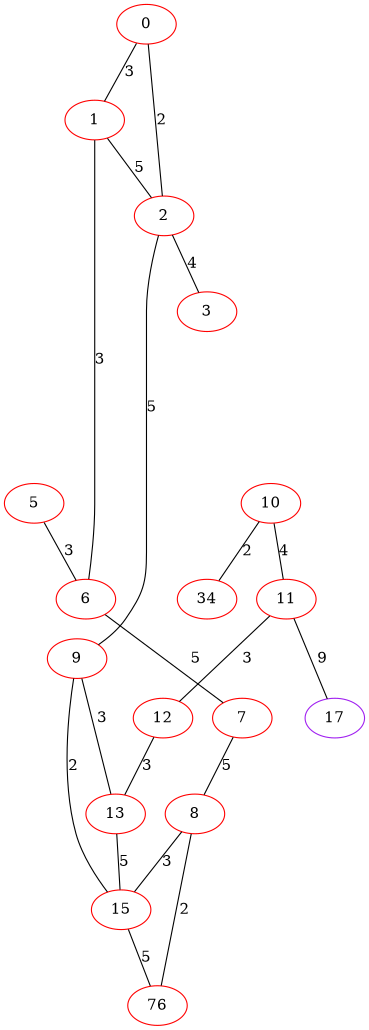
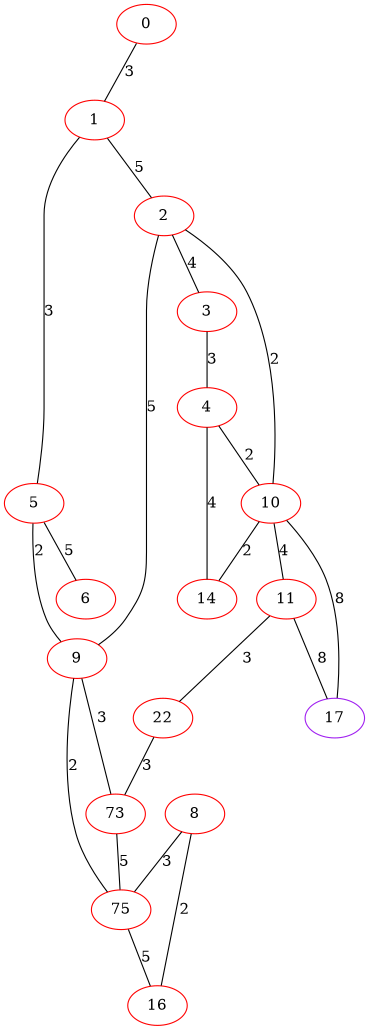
(155, 120) -> (265, 342)
(95, 360) -> (44, 306)
none -> (207, 408)
(69, 551) -> (69, 551)
none -> (37, 585)
(207, 599) -> (207, 599)
none -> (333, 603)
(323, 659) -> (323, 659)
(163, 718) -> (163, 718)
(242, 718) -> none
(116, 814) -> (116, 814)
(121, 910) -> (121, 910)
(157, 1006) -> (157, 1006)
